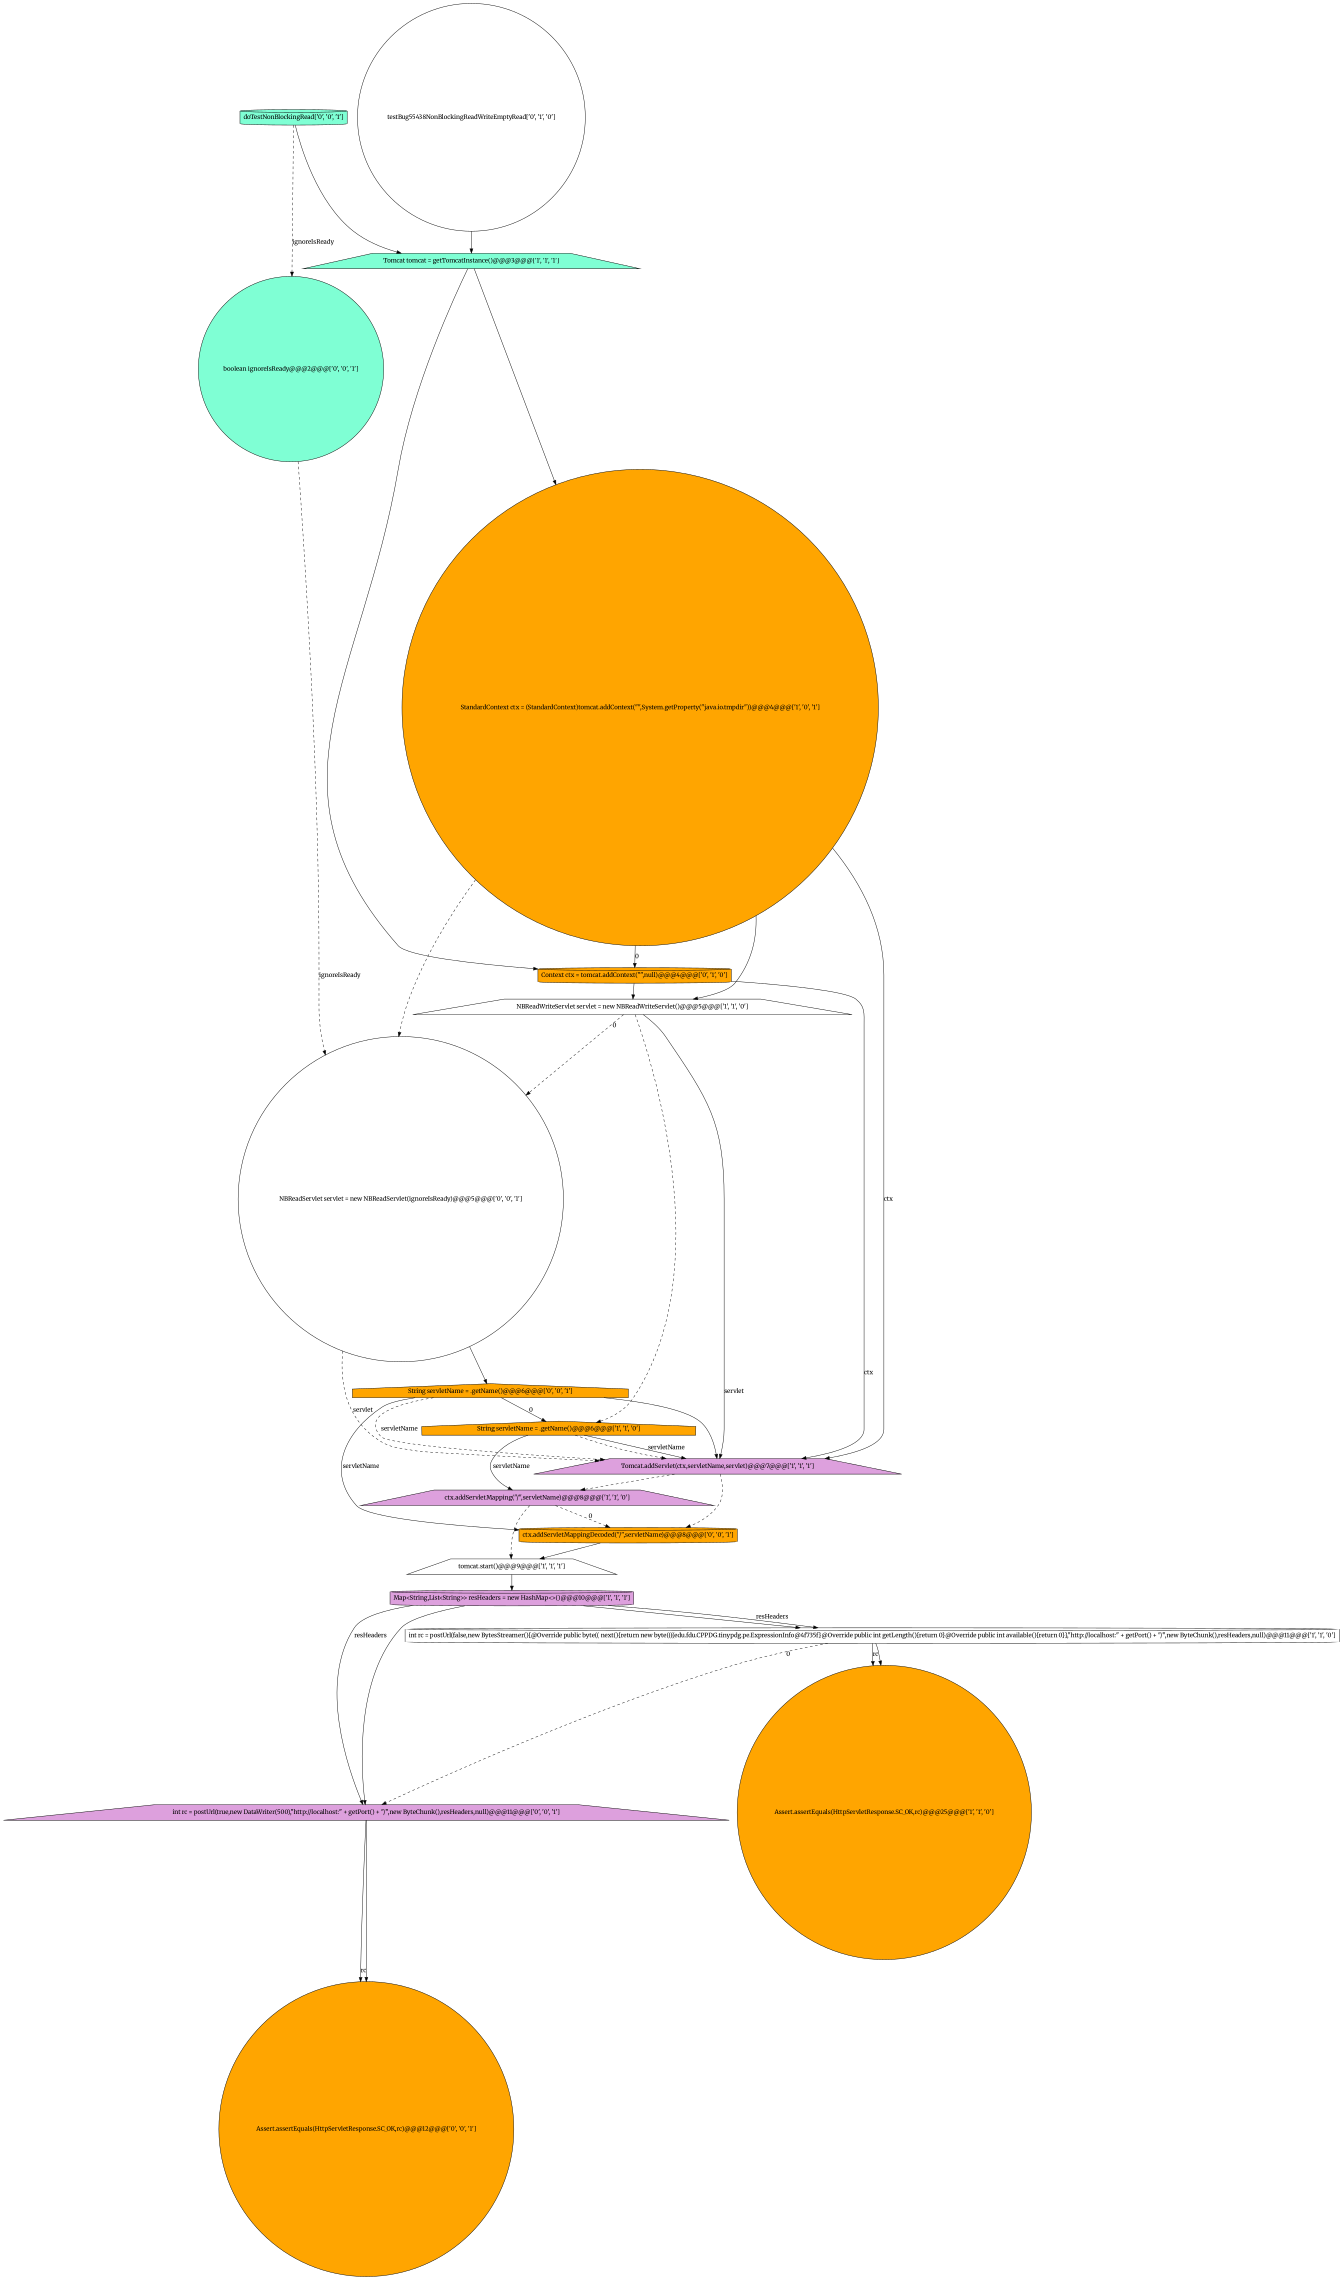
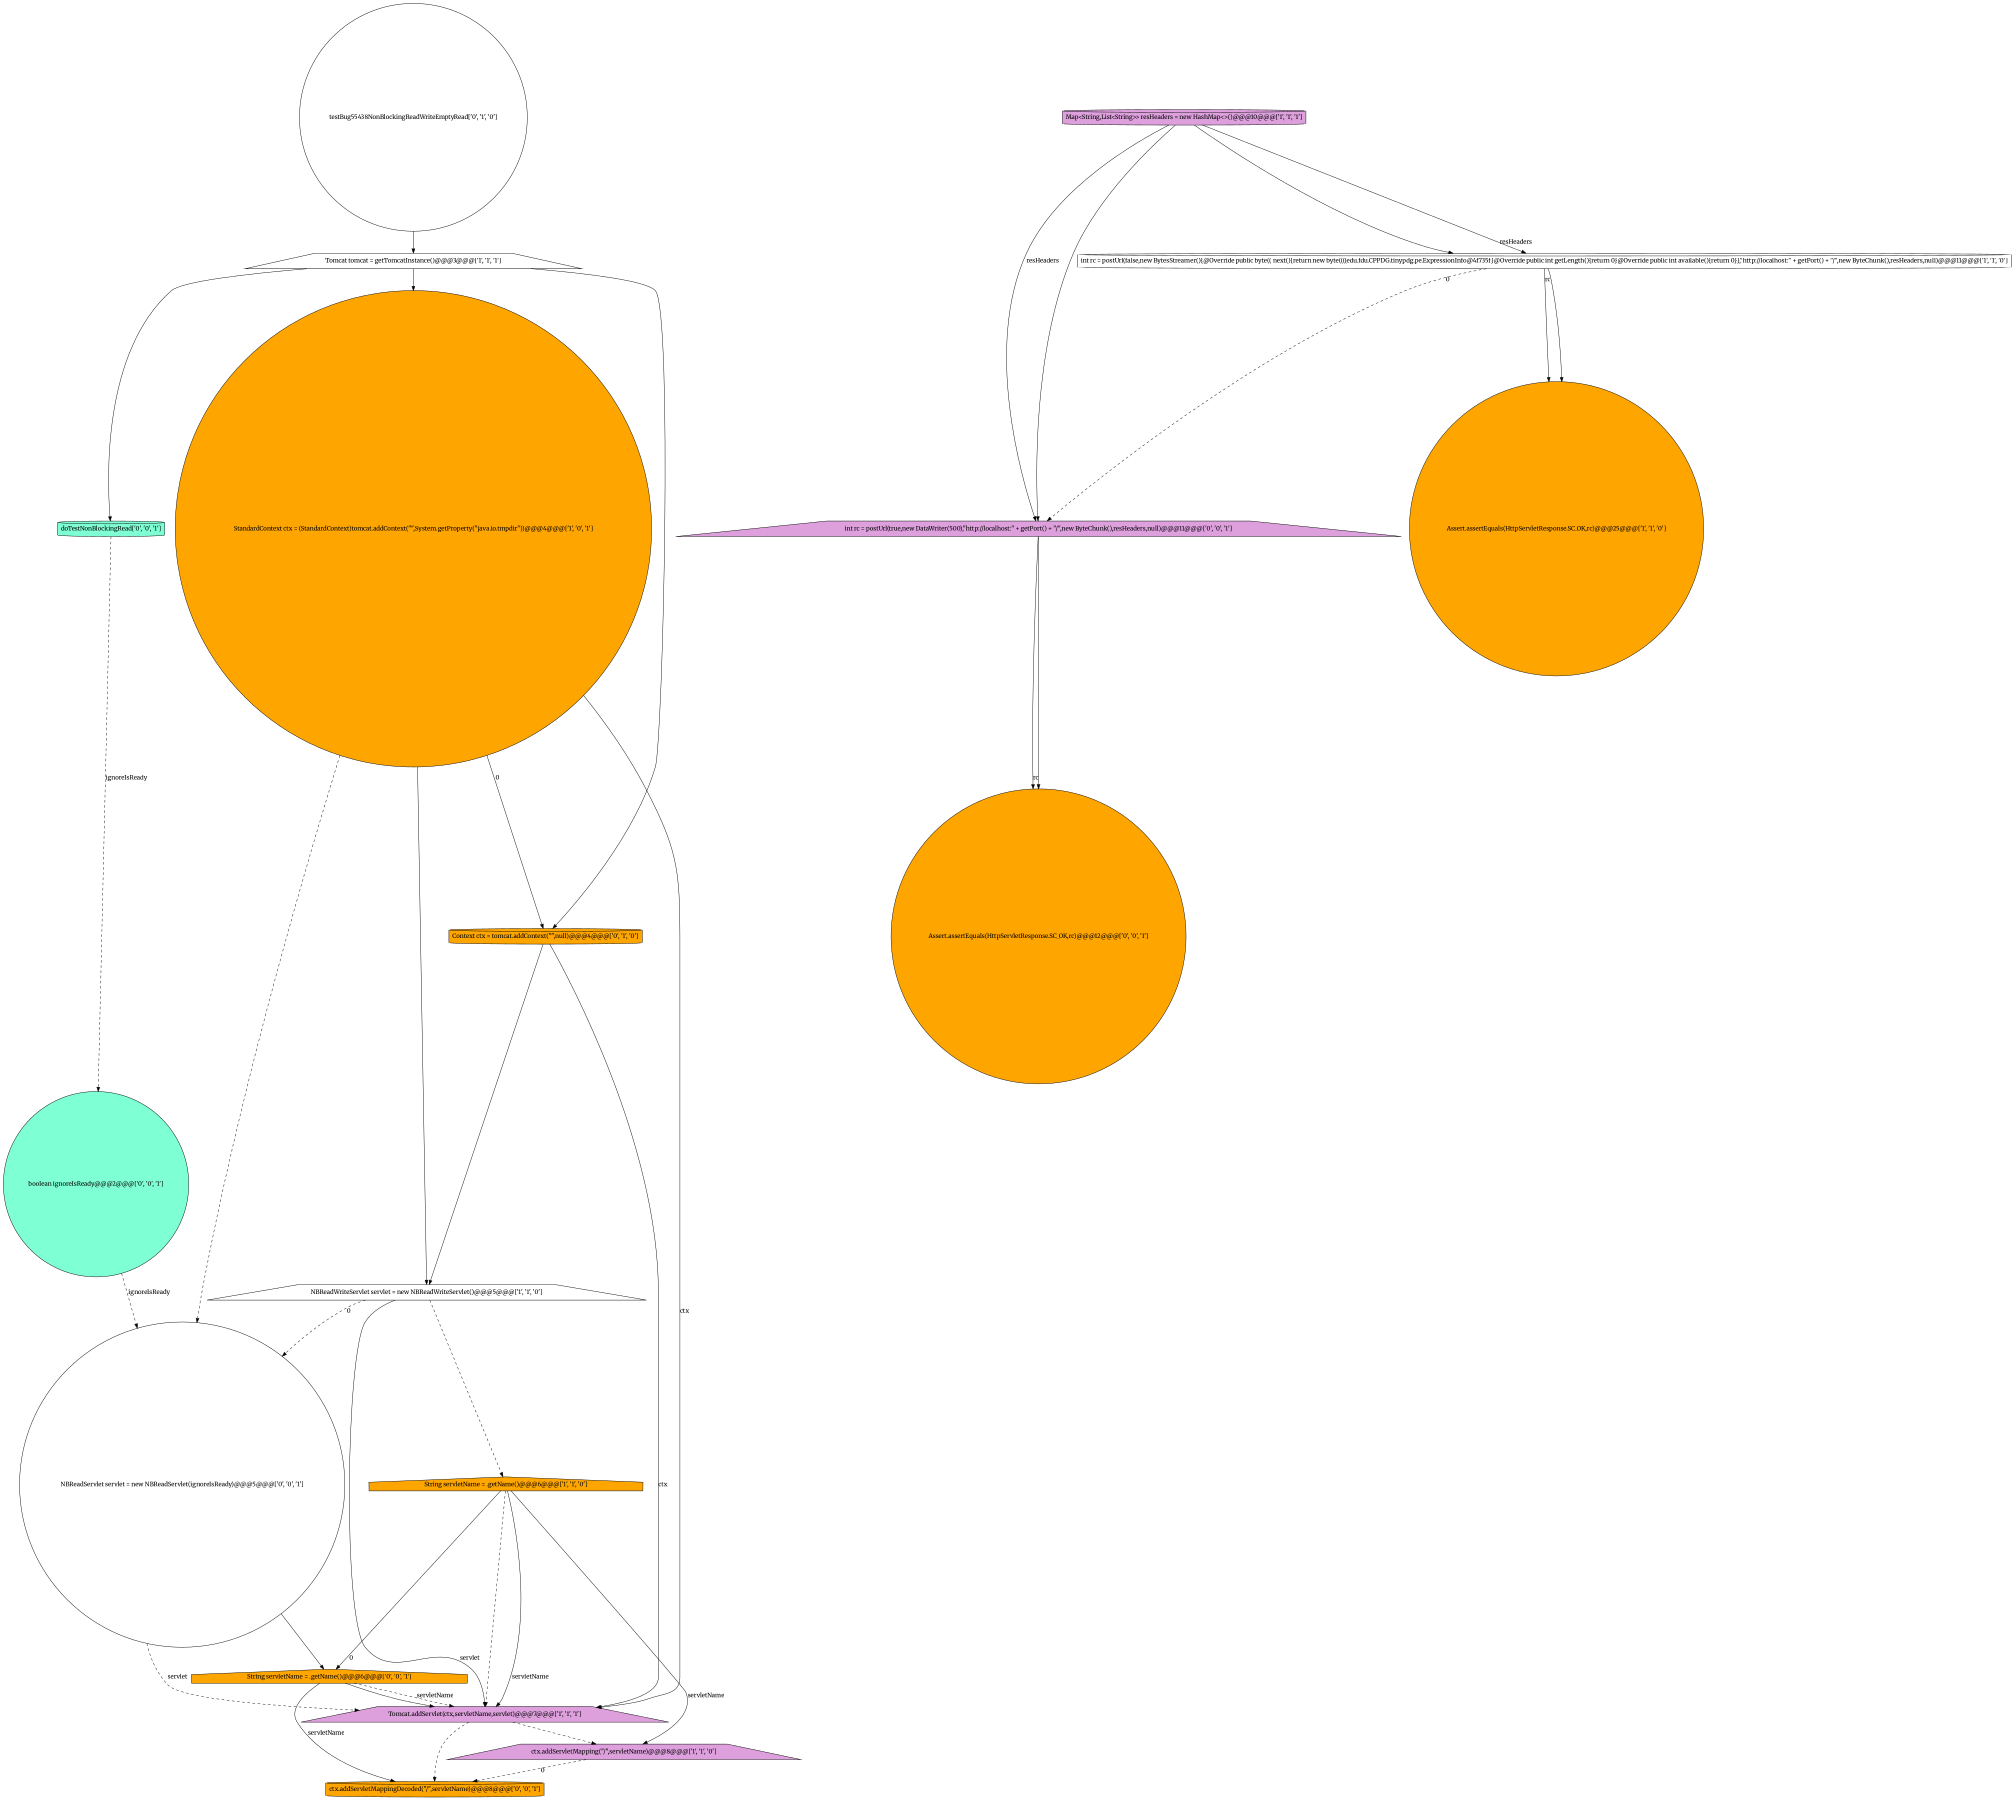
(329, 204) -> (140, 332)
(471, 261) -> (413, 261)
(522, 1409) -> (420, 1578)
(512, 1567) -> none
